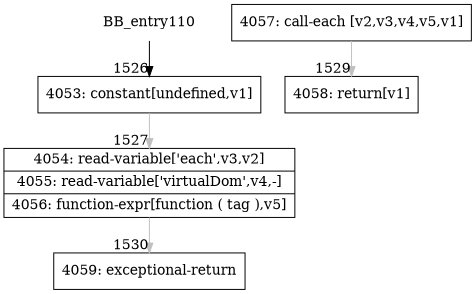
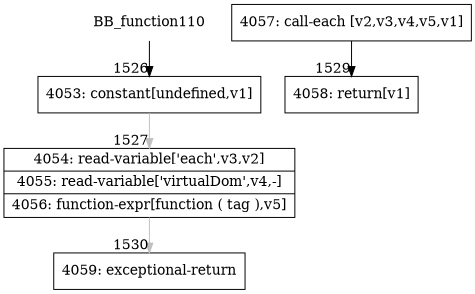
(149, 23) -> (149, 23)
(352, 54) -> (352, 54)
